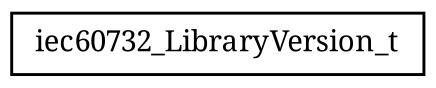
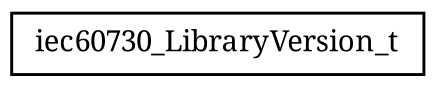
(218, 44) -> (218, 44)
